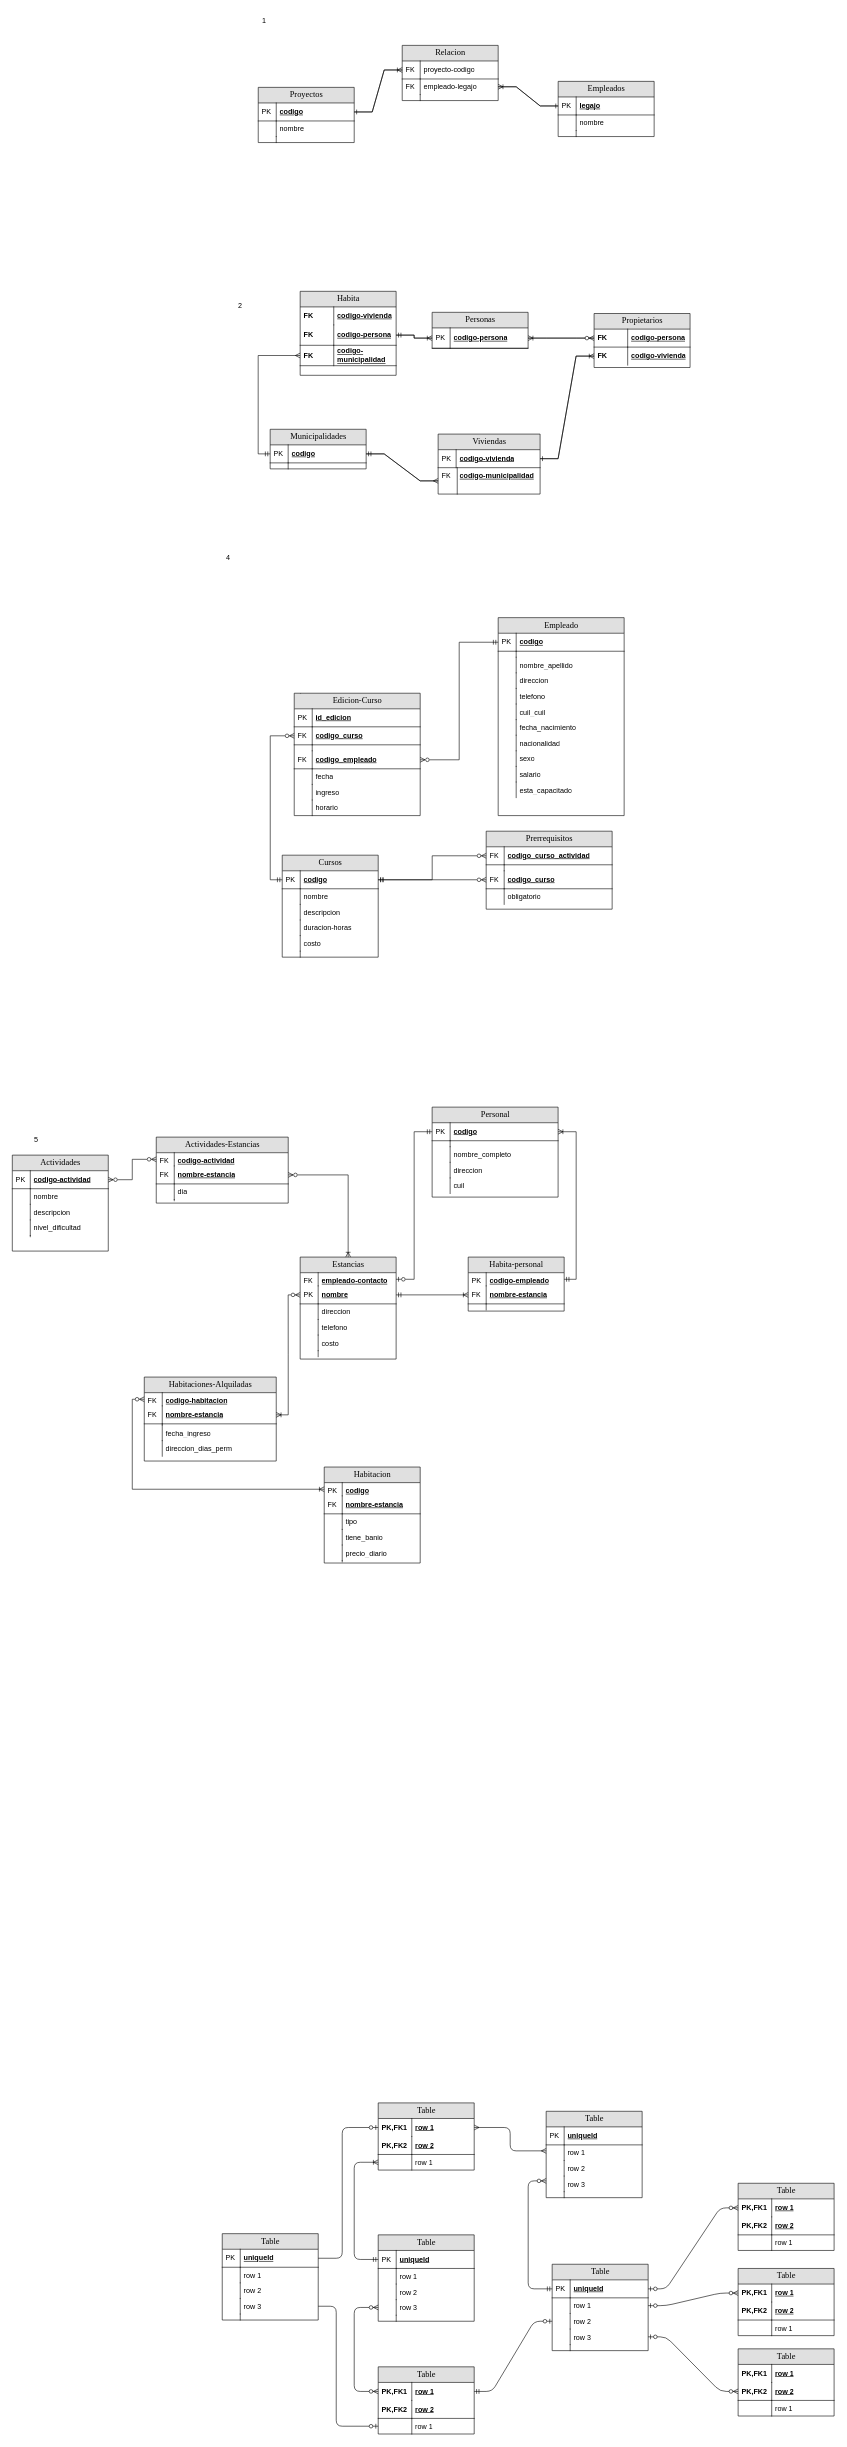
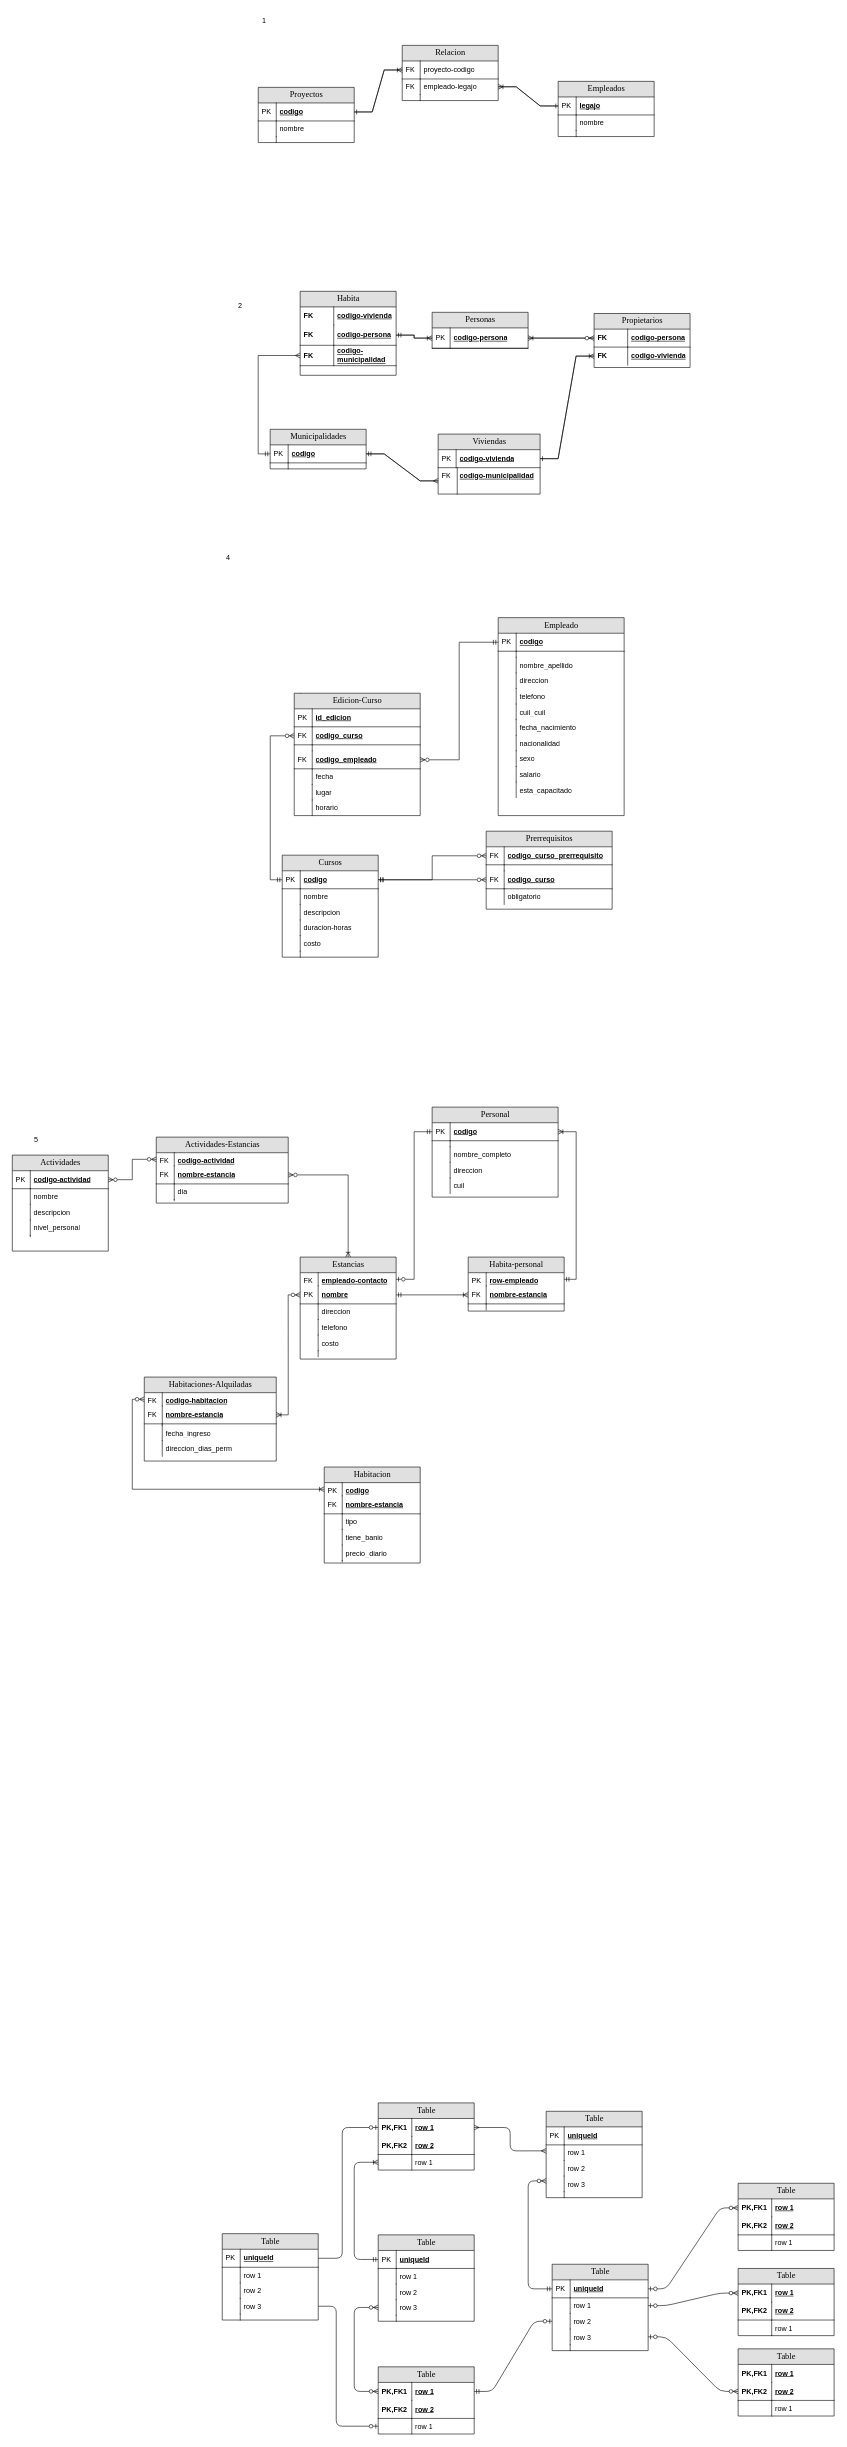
(329, 793) -> (325, 793)
(549, 856) -> (558, 856)
(61, 1229) -> (59, 1229)
(518, 1281) -> (513, 1281)
